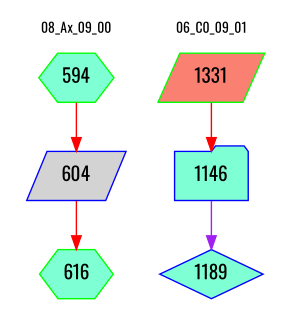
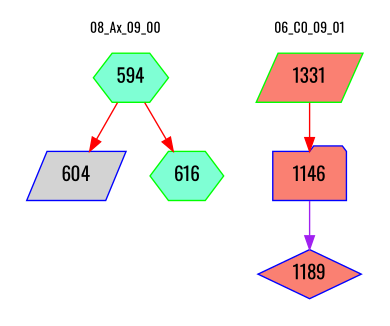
(211, 176) -> (310, 176)
(76, 218) -> (155, 121)
(211, 274) -> (310, 274)
